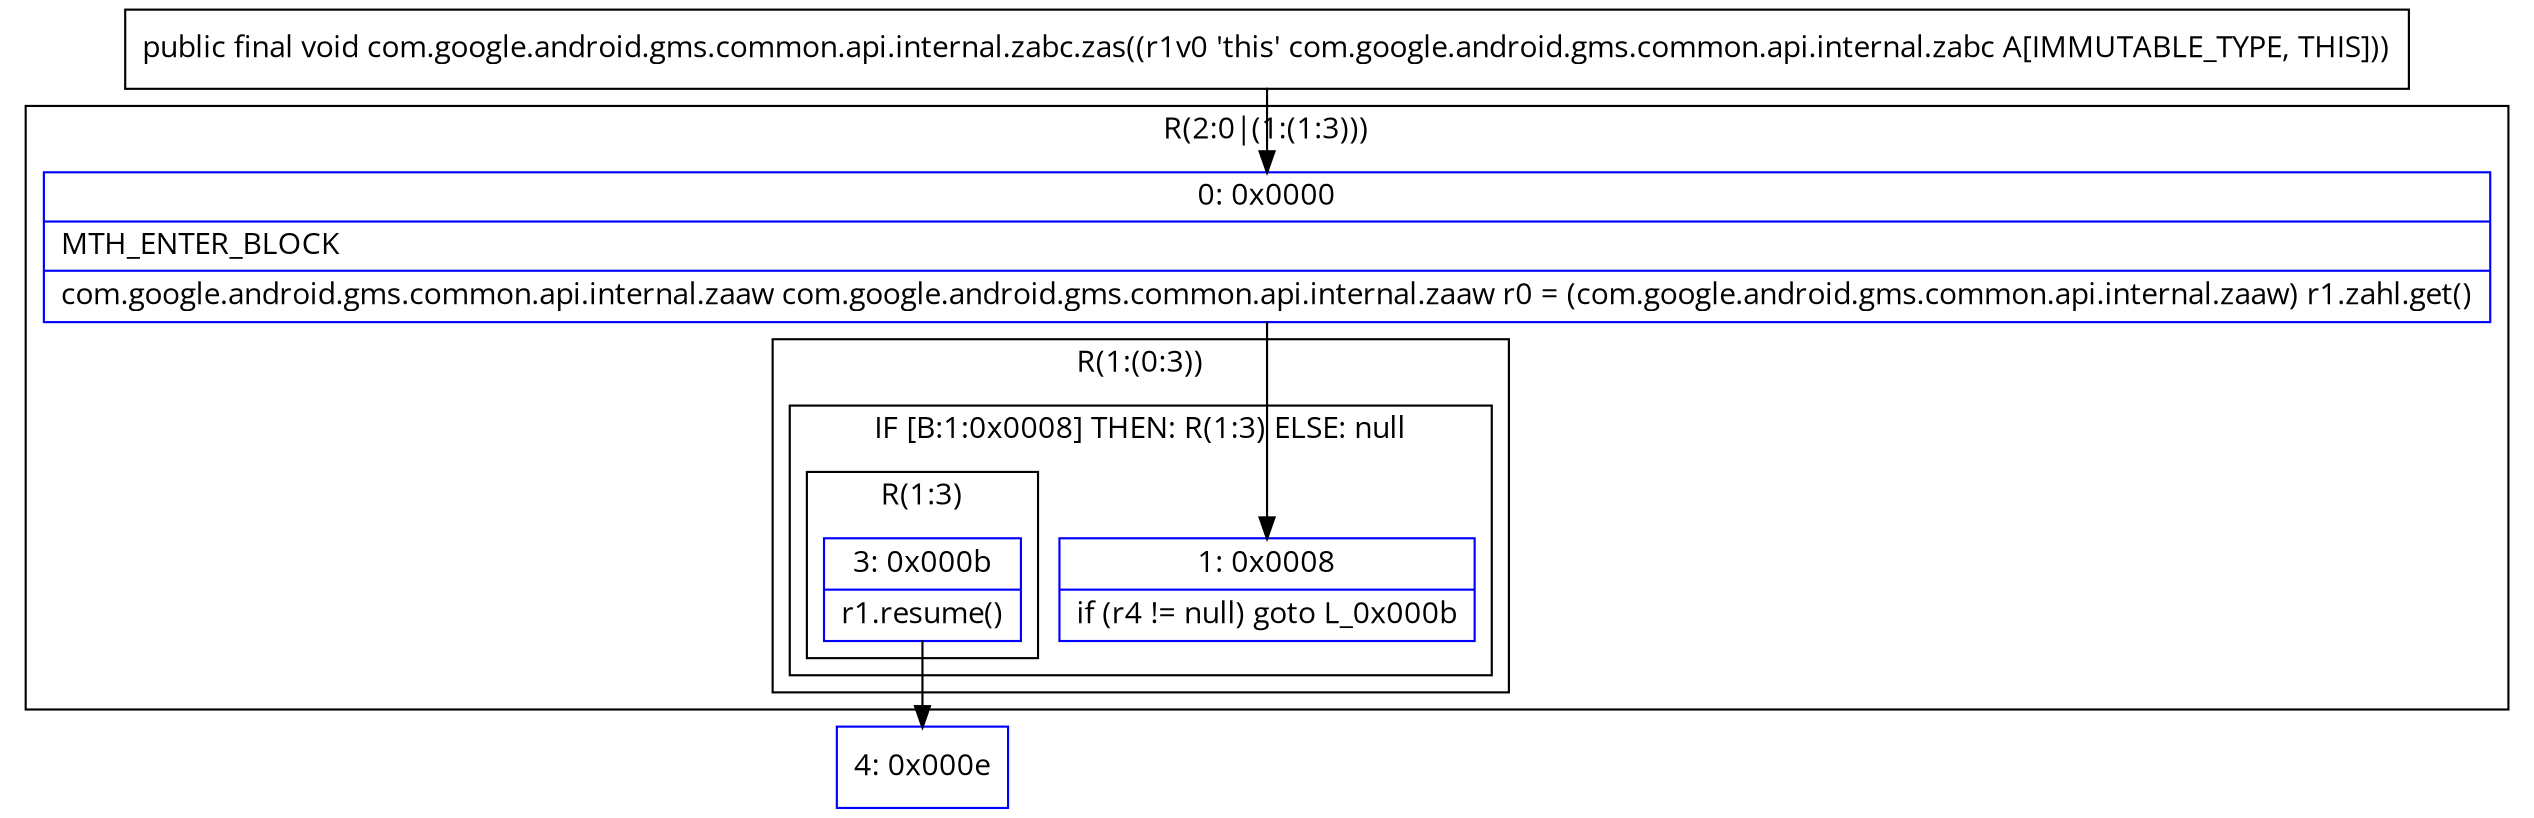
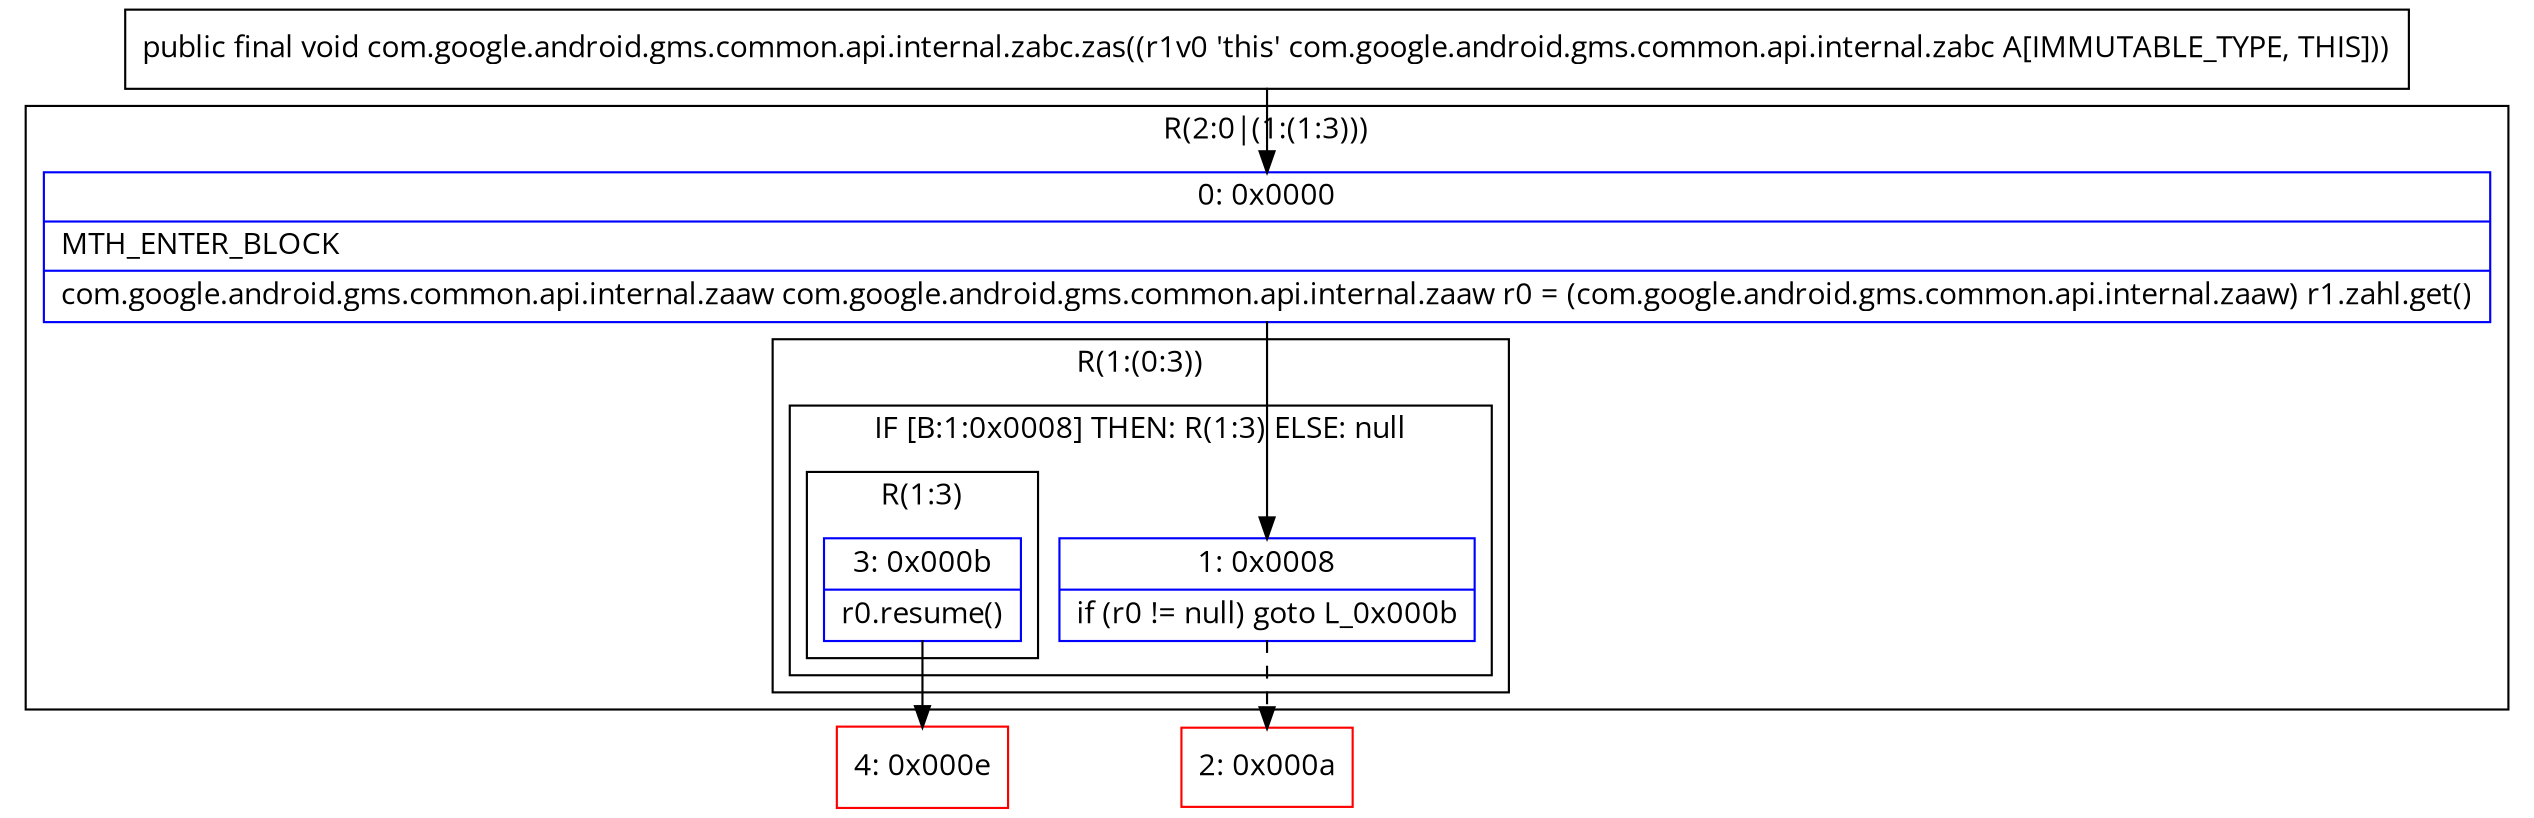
(922, 614) -> (922, 614)
(1267, 614) -> (1267, 614)
(922, 767) -> (922, 767)
none -> (1267, 767)
